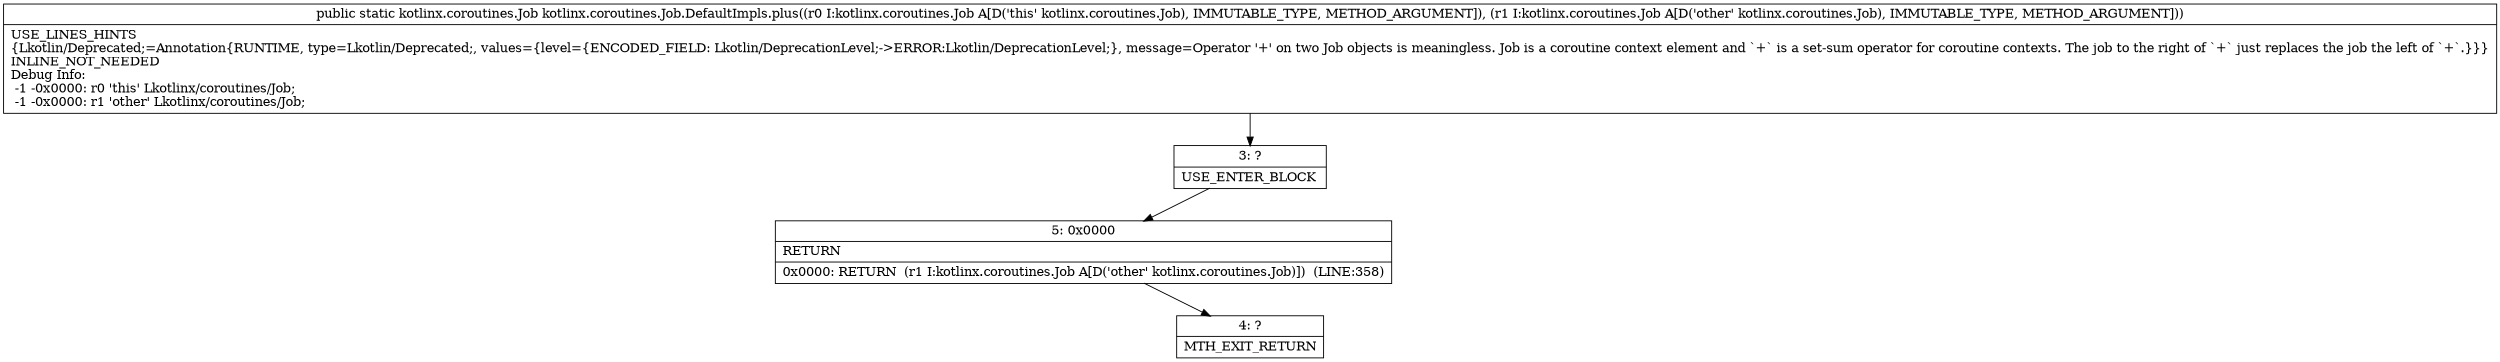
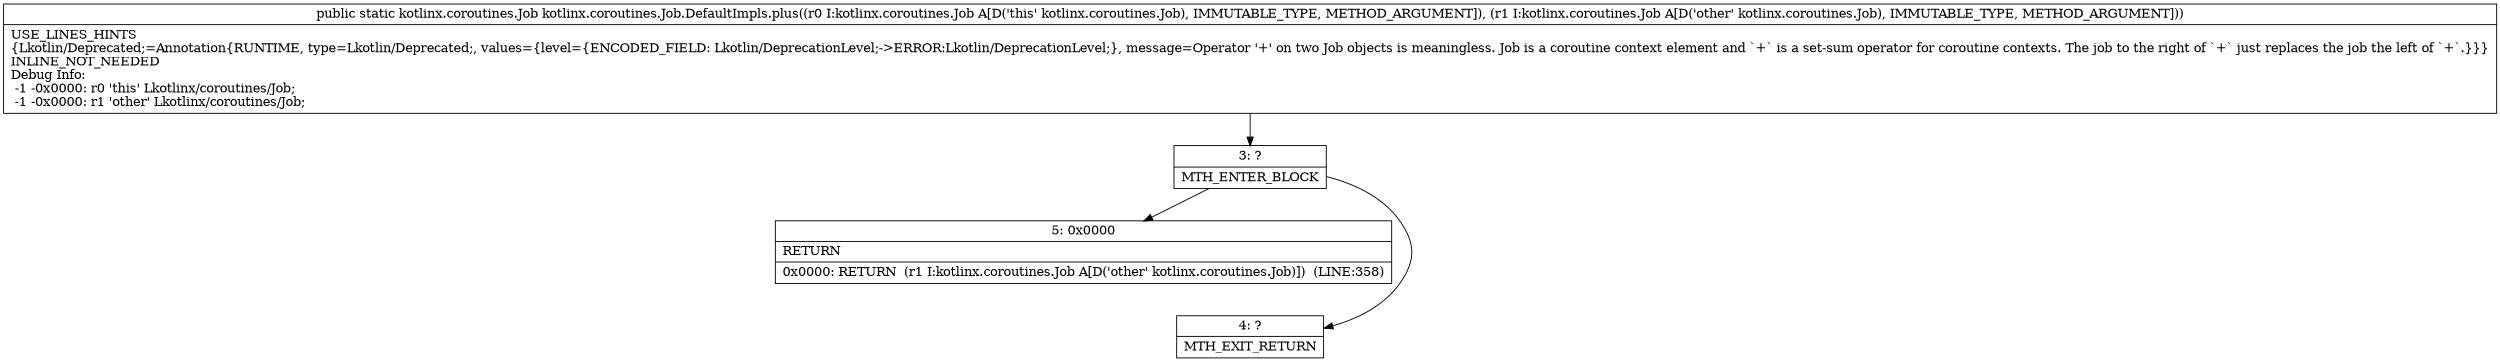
(1249, 177) -> (1250, 177)
(1173, 298) -> (1412, 249)
